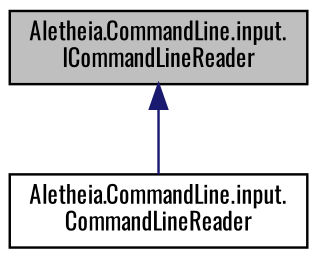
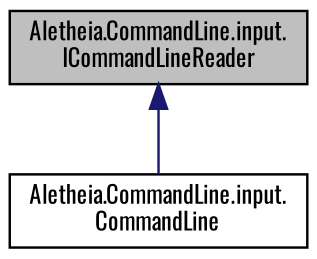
(159, 211) -> (159, 211)
